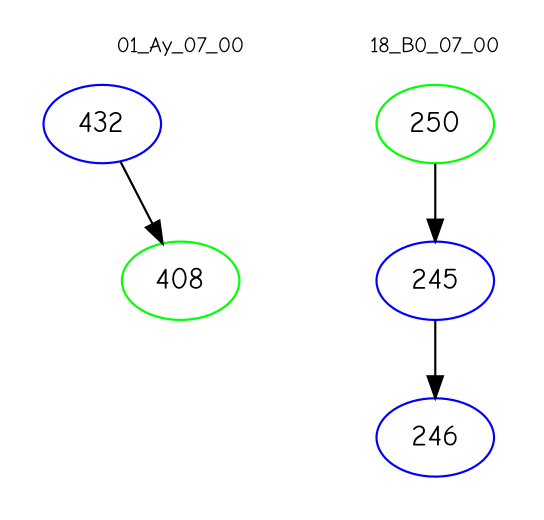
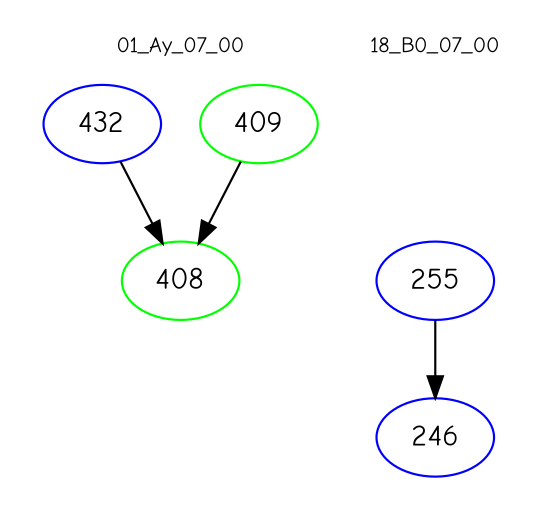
none -> (259, 124)
(435, 124) -> none
(435, 281) -> (435, 281)
